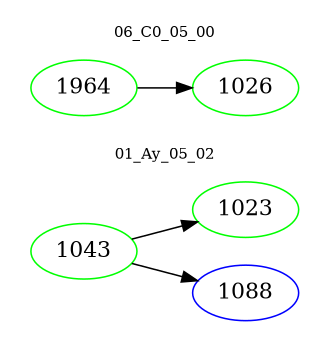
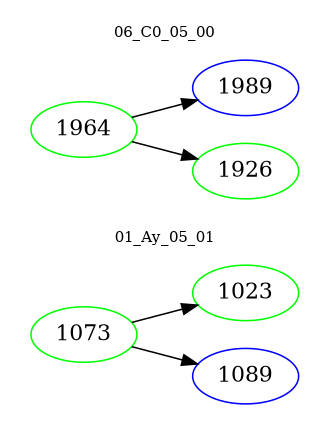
none -> (246, 88)
(246, 88) -> (246, 171)
(165, 155) -> (165, 238)
(84, 251) -> (84, 335)
(246, 293) -> (246, 376)
